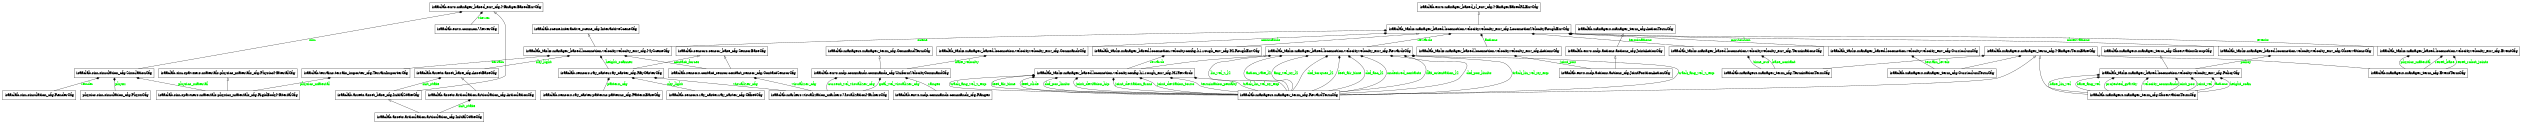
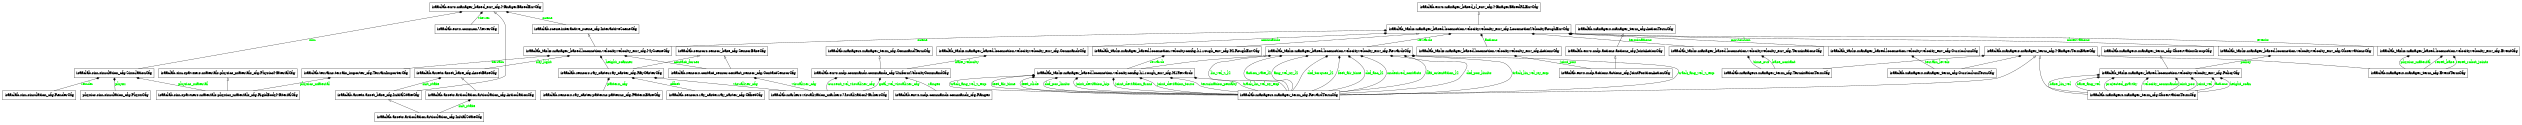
none -> (537, 19)
(675, 84) -> (675, 84)
